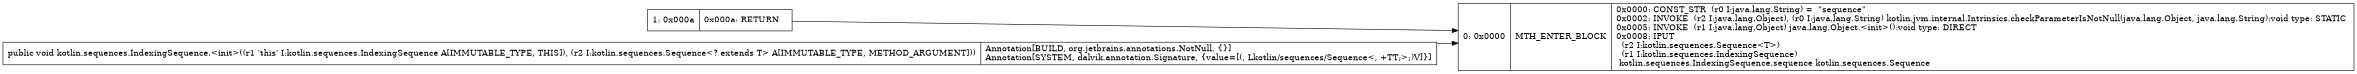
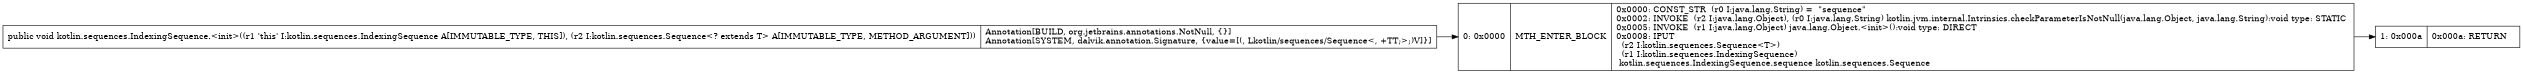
(1122, 26) -> (2362, 37)
